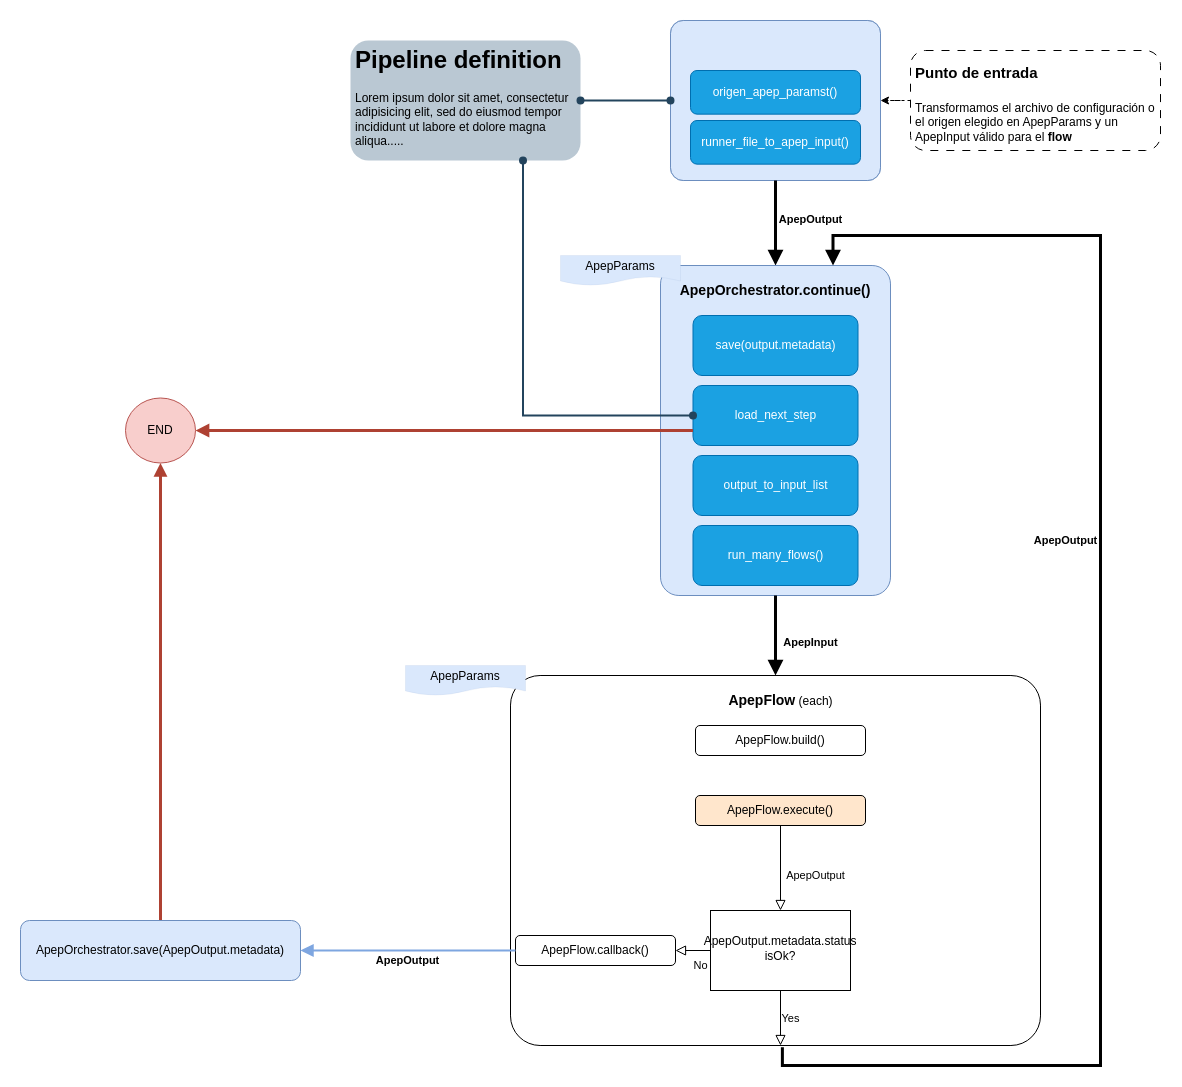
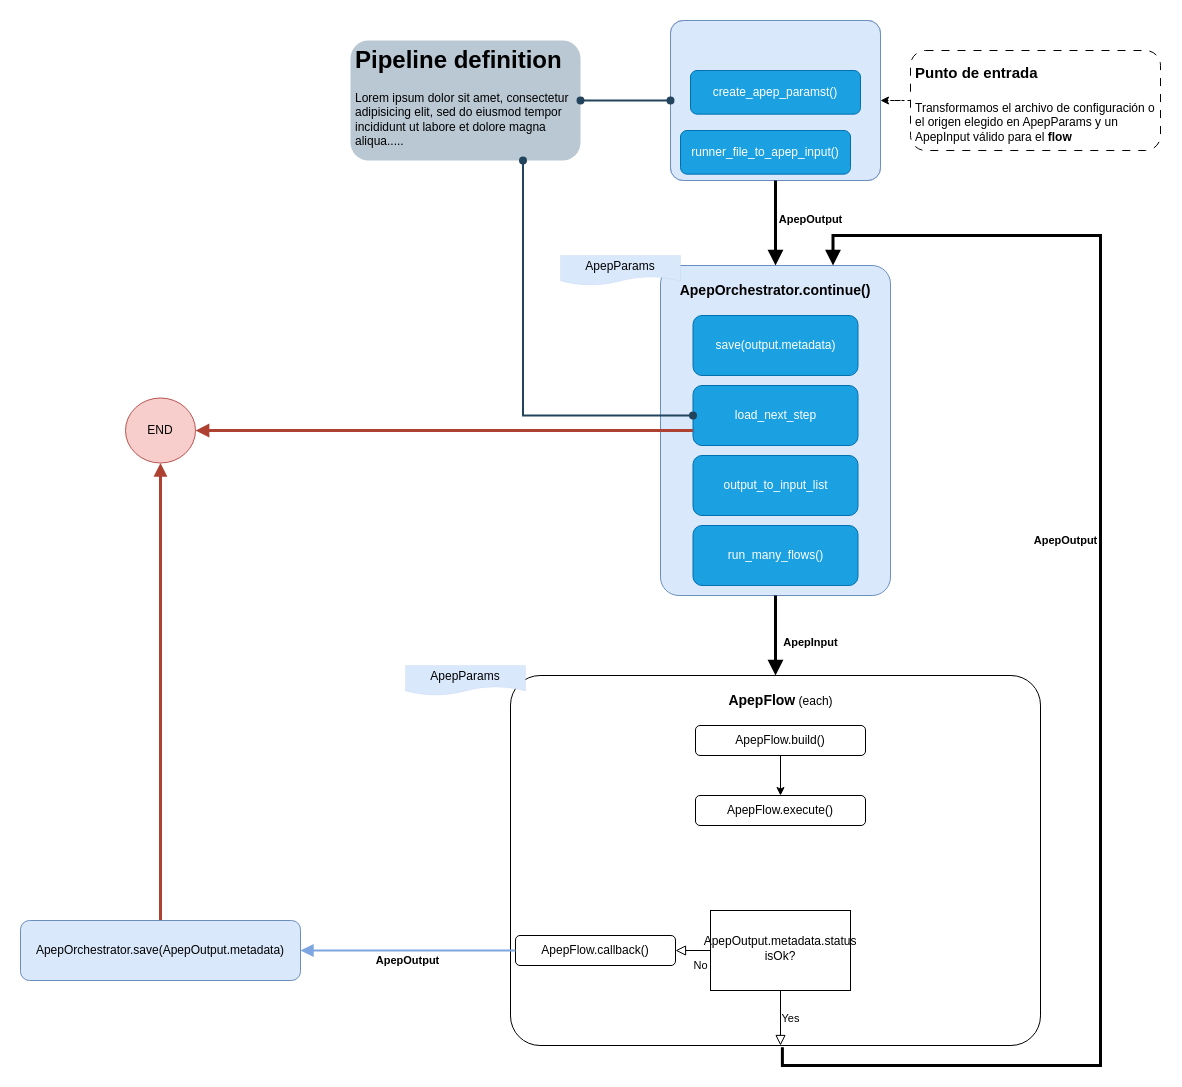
(776, 93) -> (776, 93)
(776, 142) -> (766, 152)
none -> (781, 772)
(781, 811) -> (781, 811)
(781, 863) -> none
